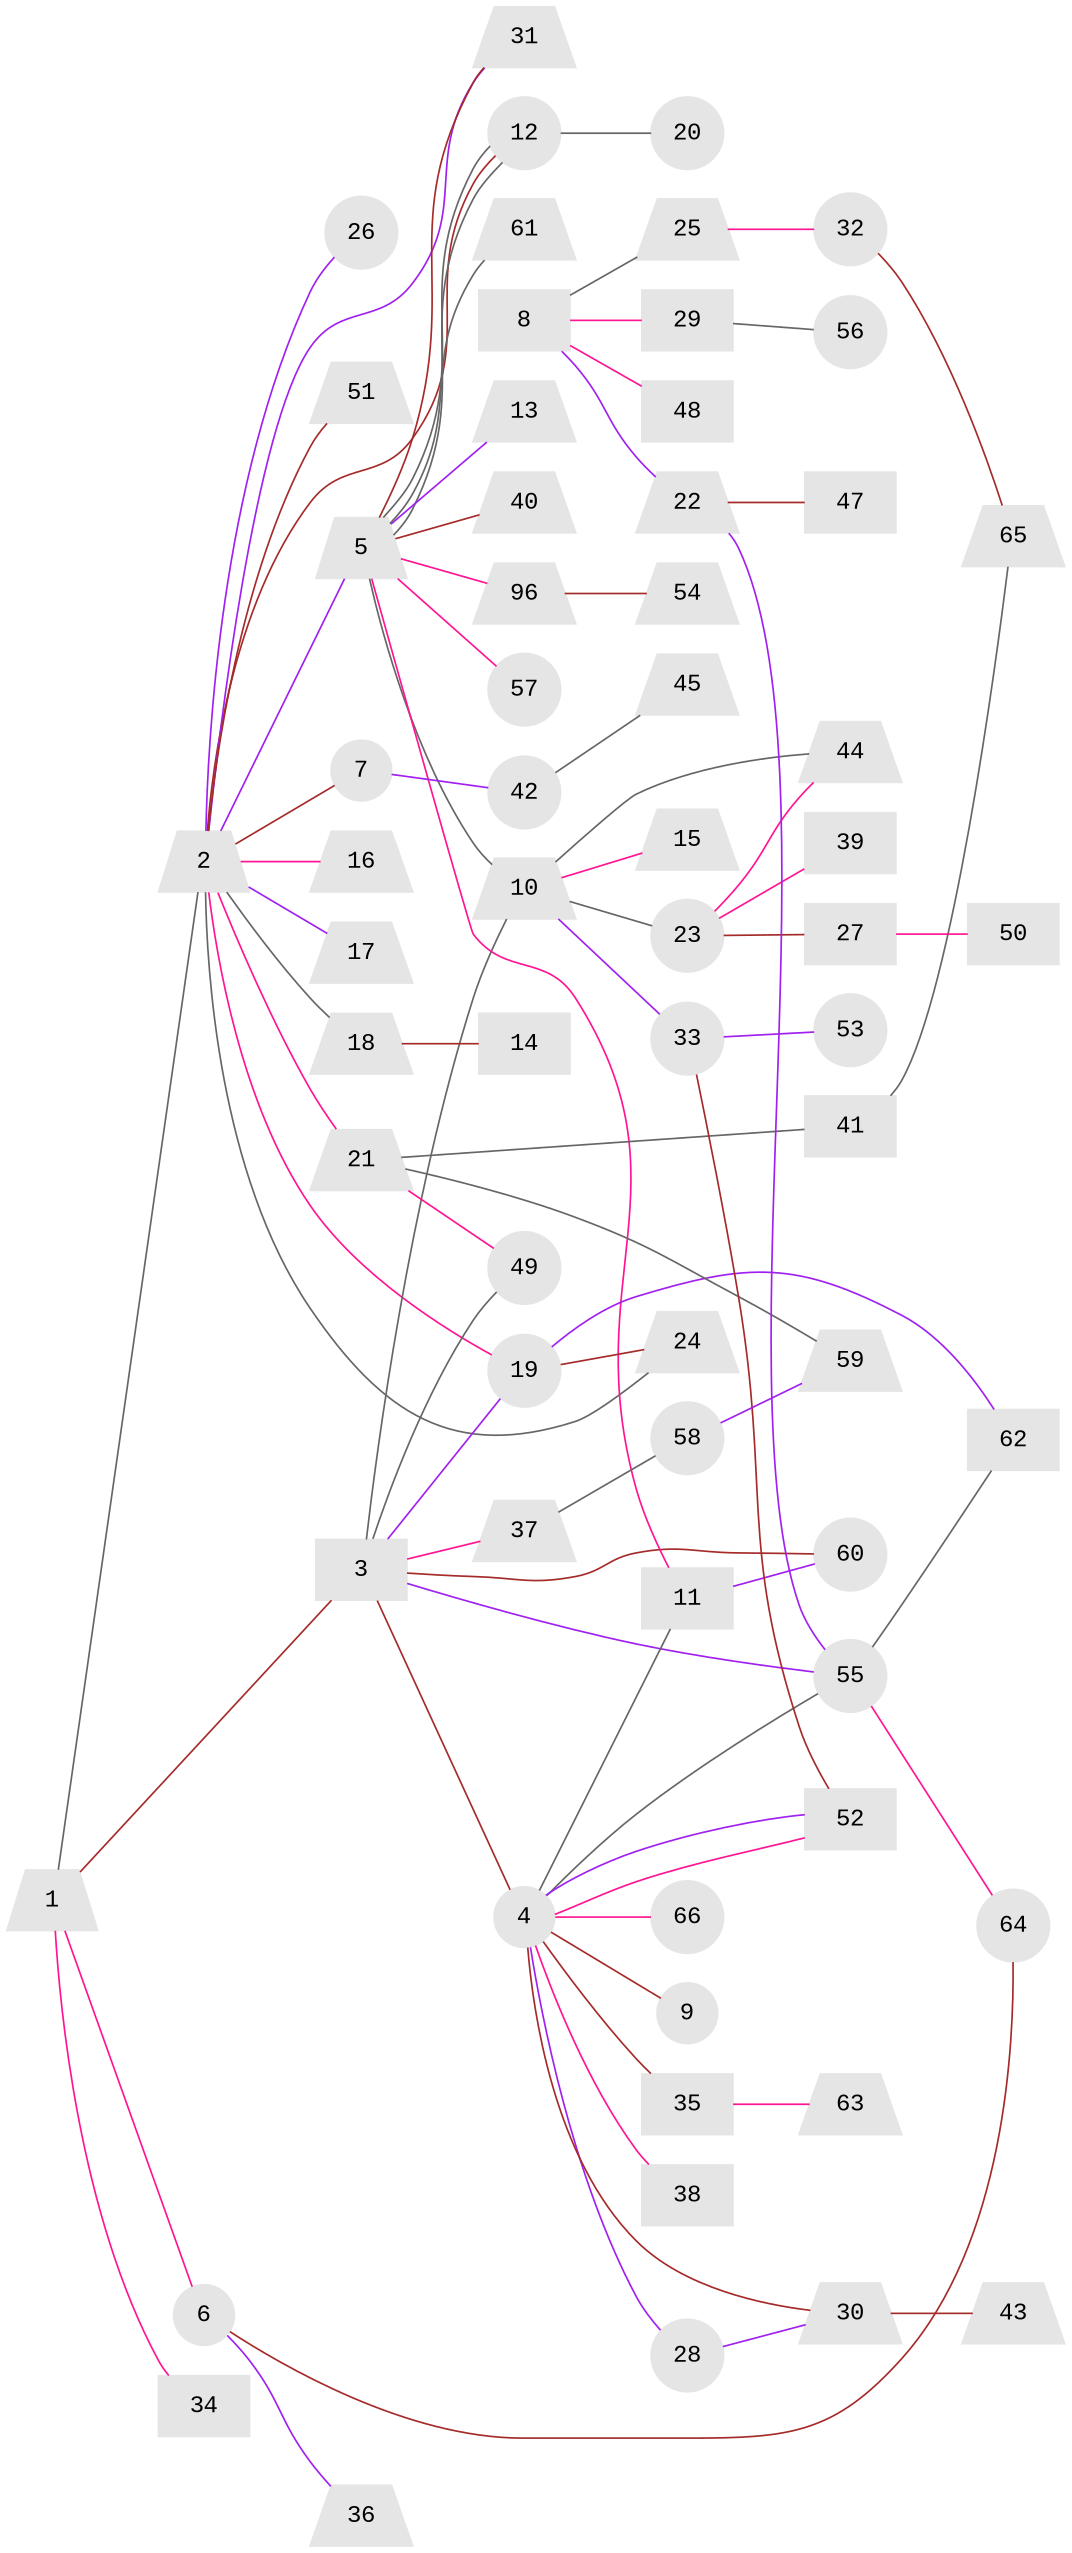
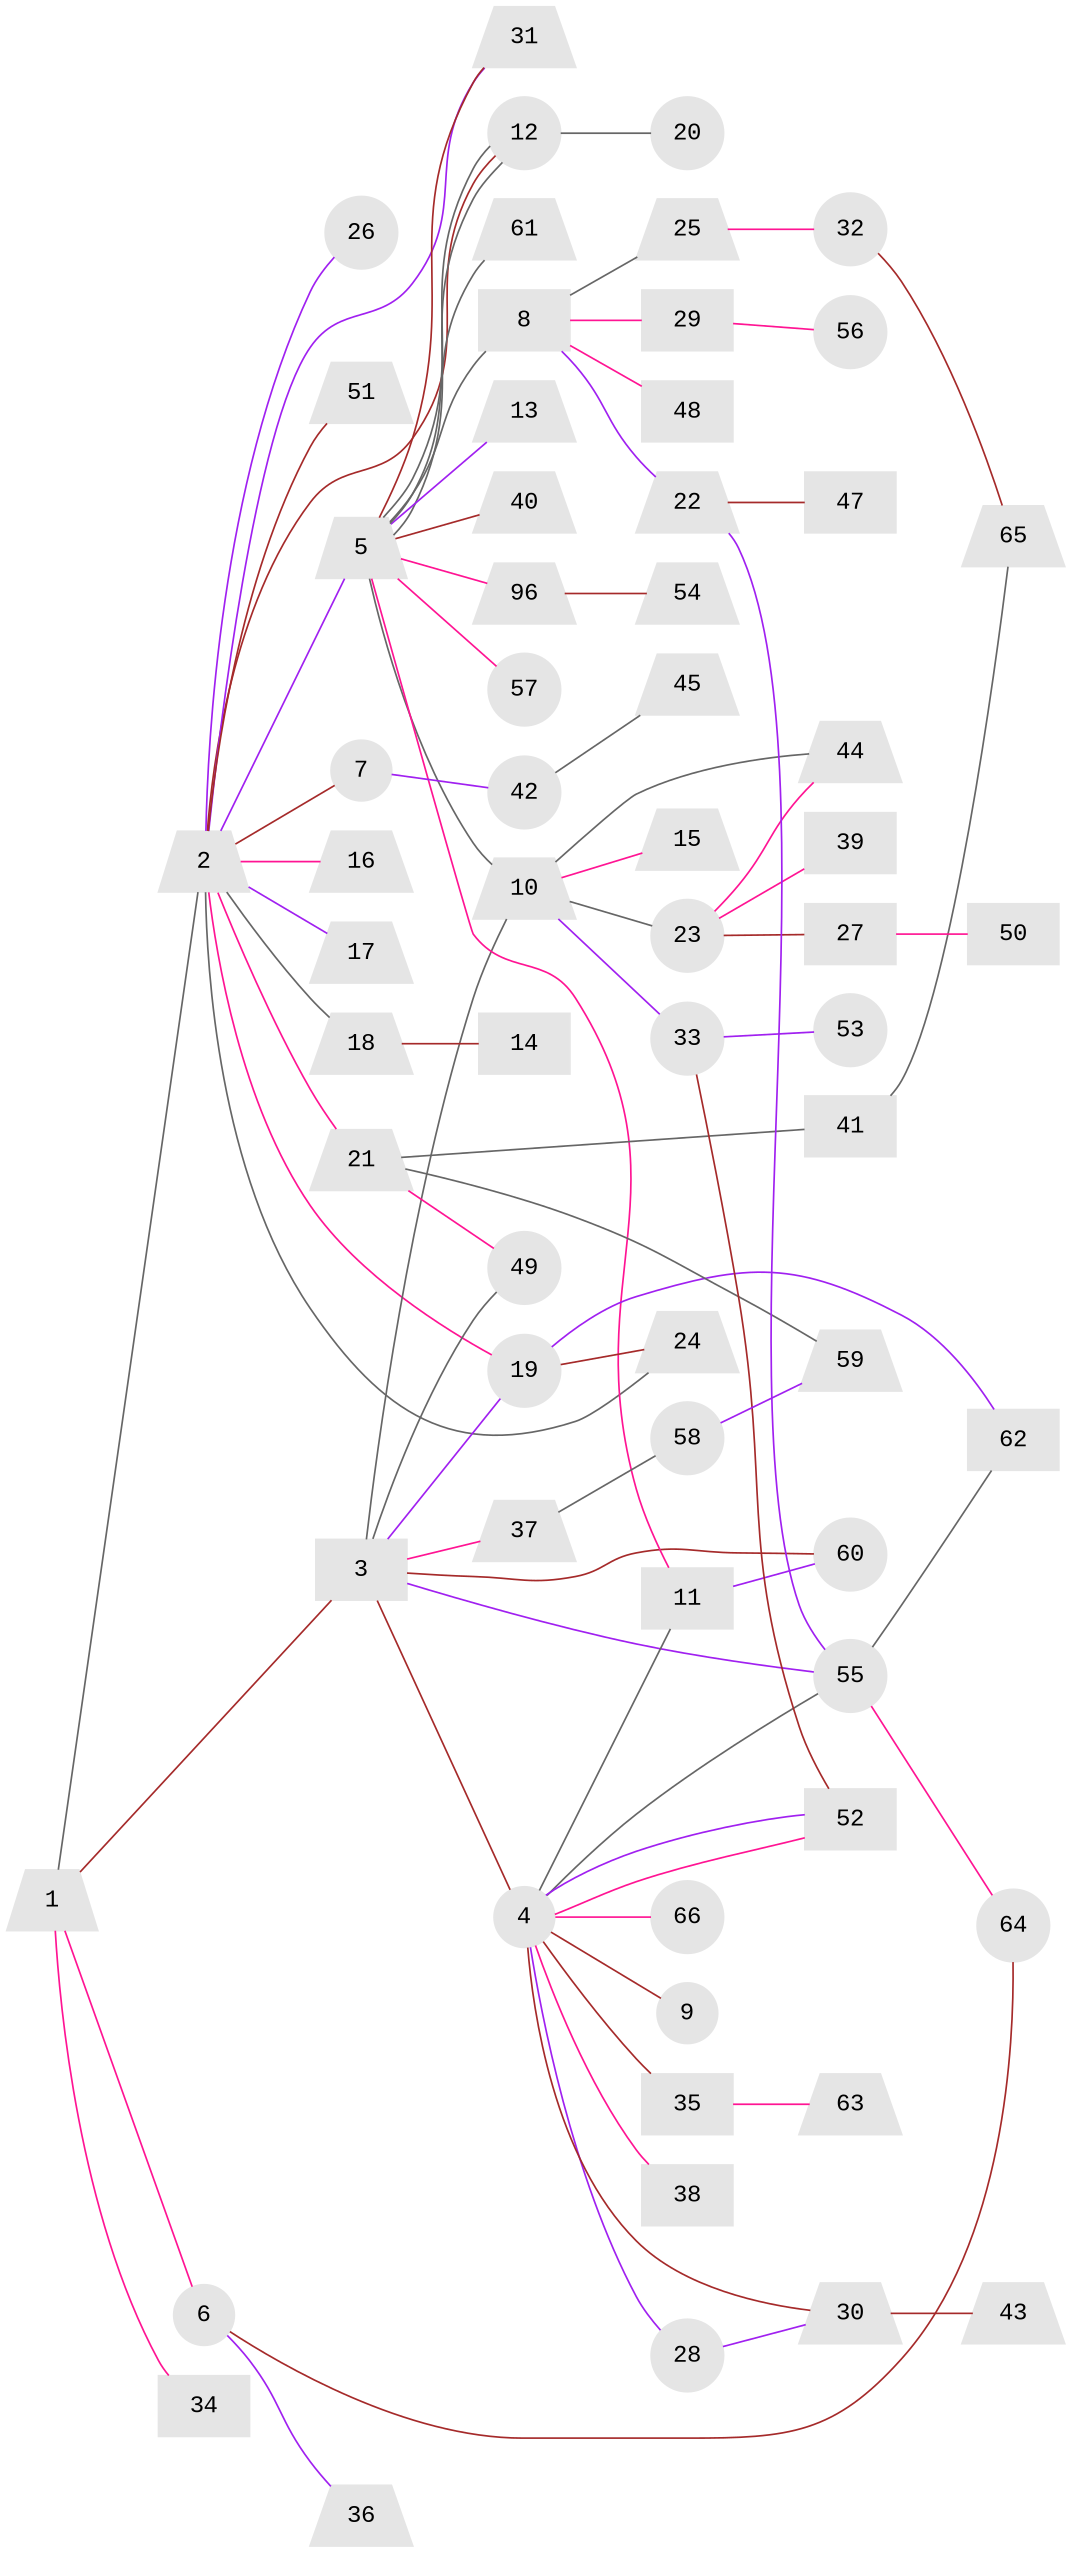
(773, 327) -> (773, 327)
none -> (453, 400)
